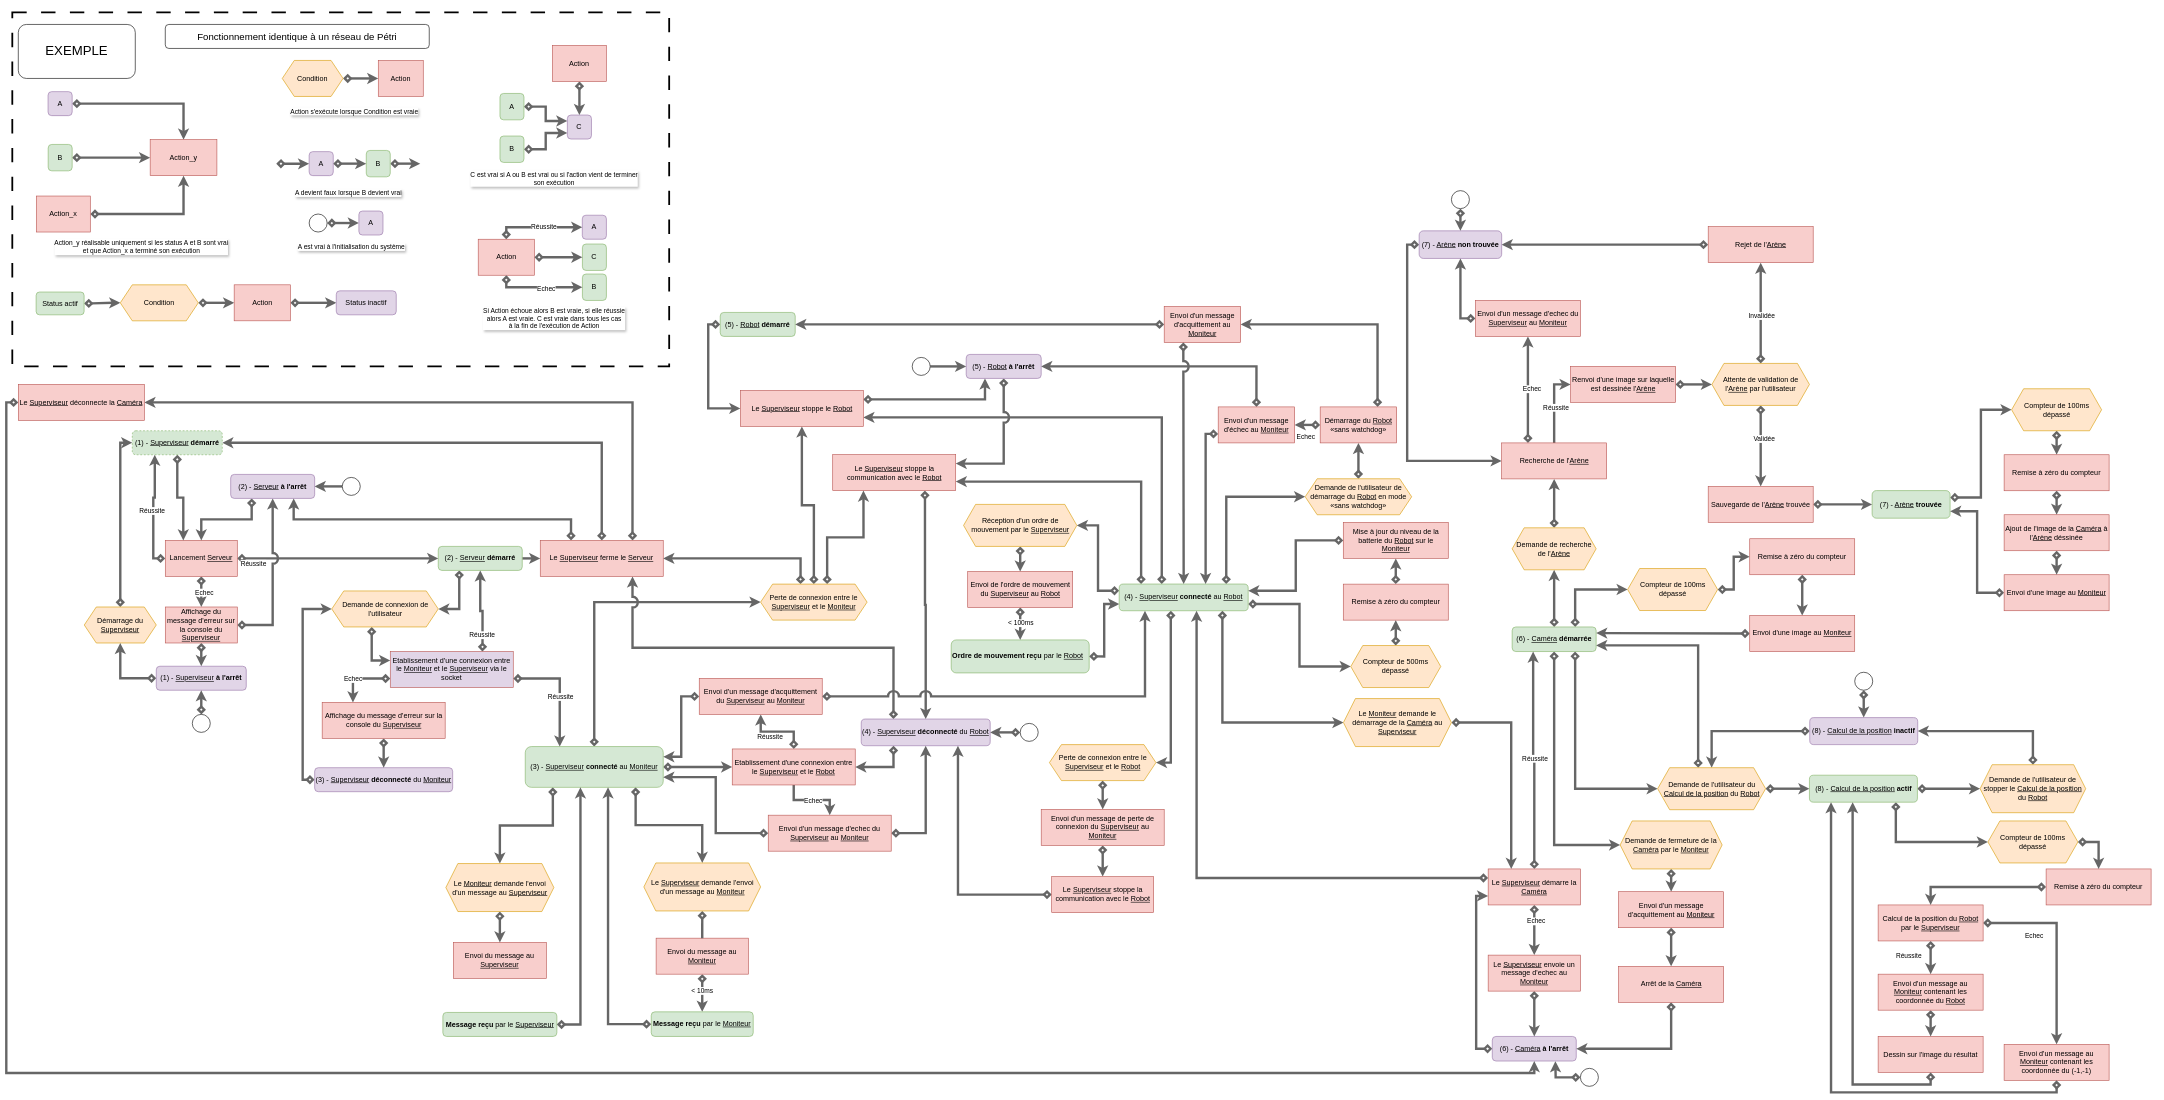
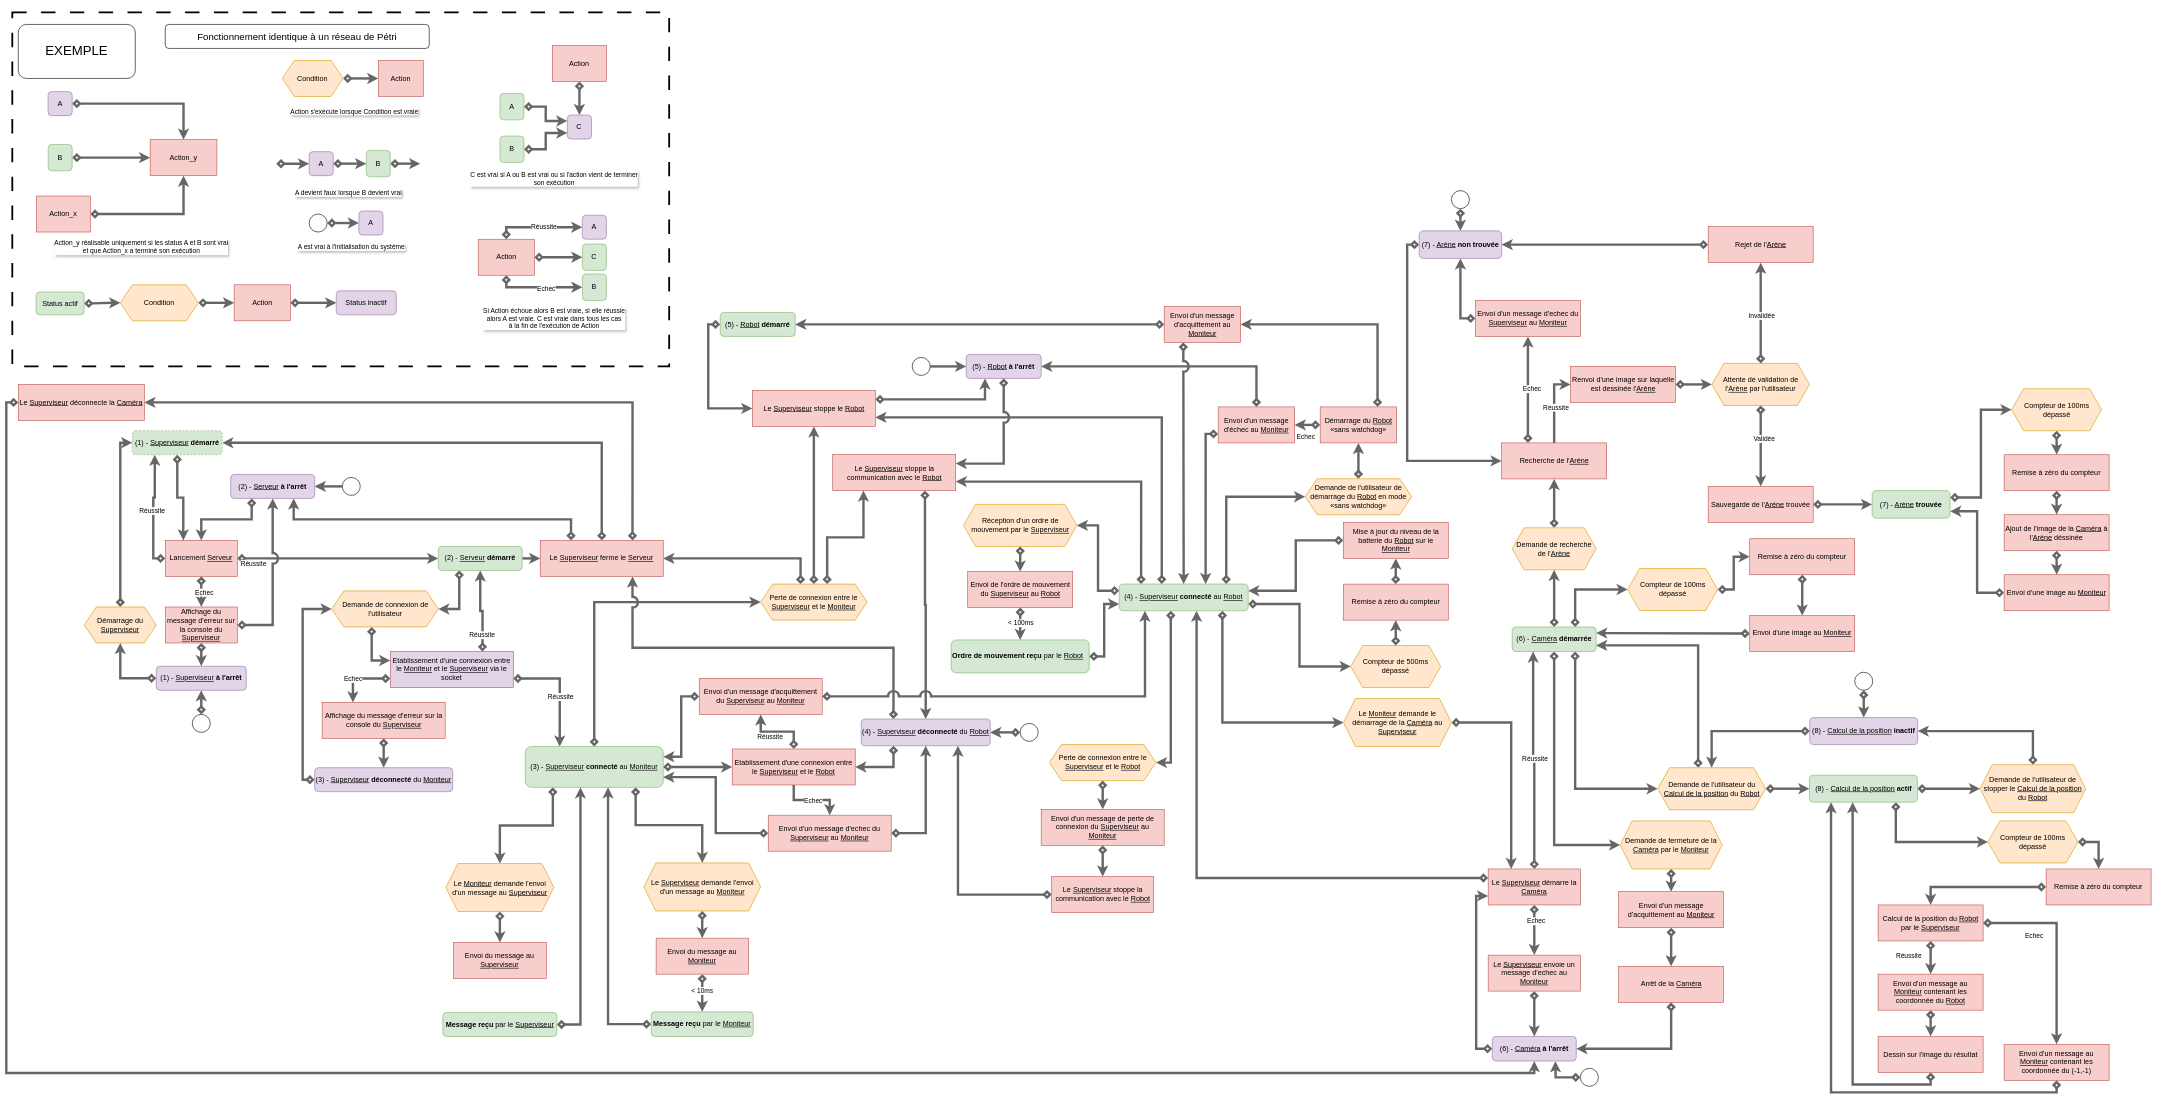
(802, 408) -> (814, 408)
(702, 932) -> (702, 929)
